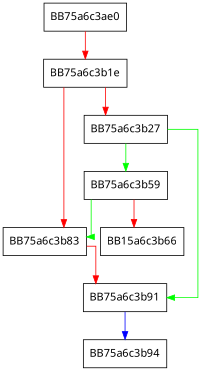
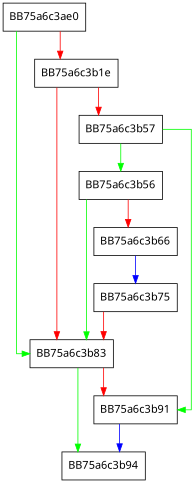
(126, 129) -> (121, 129)
(126, 185) -> (121, 185)
none -> (17, 195)
(142, 242) -> (136, 242)
none -> (136, 298)
none -> (78, 406)
